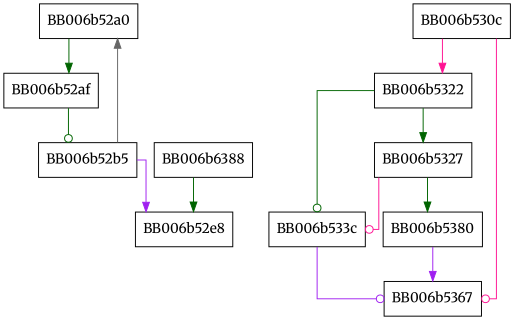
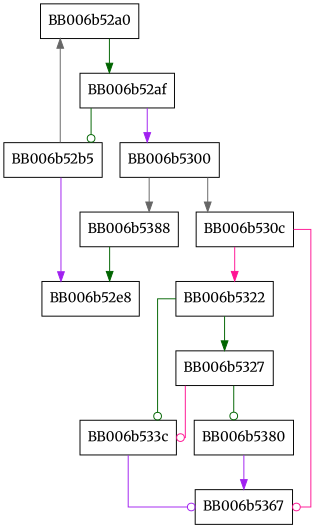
none -> (170, 160)
(203, 160) -> (129, 229)
(427, 190) -> (234, 399)
